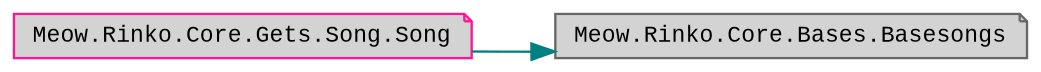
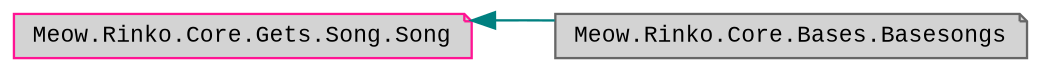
(502, 52) -> (525, 20)
